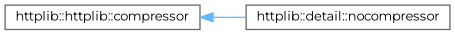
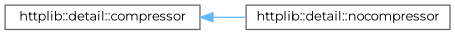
(103, 17) -> (103, 17)
